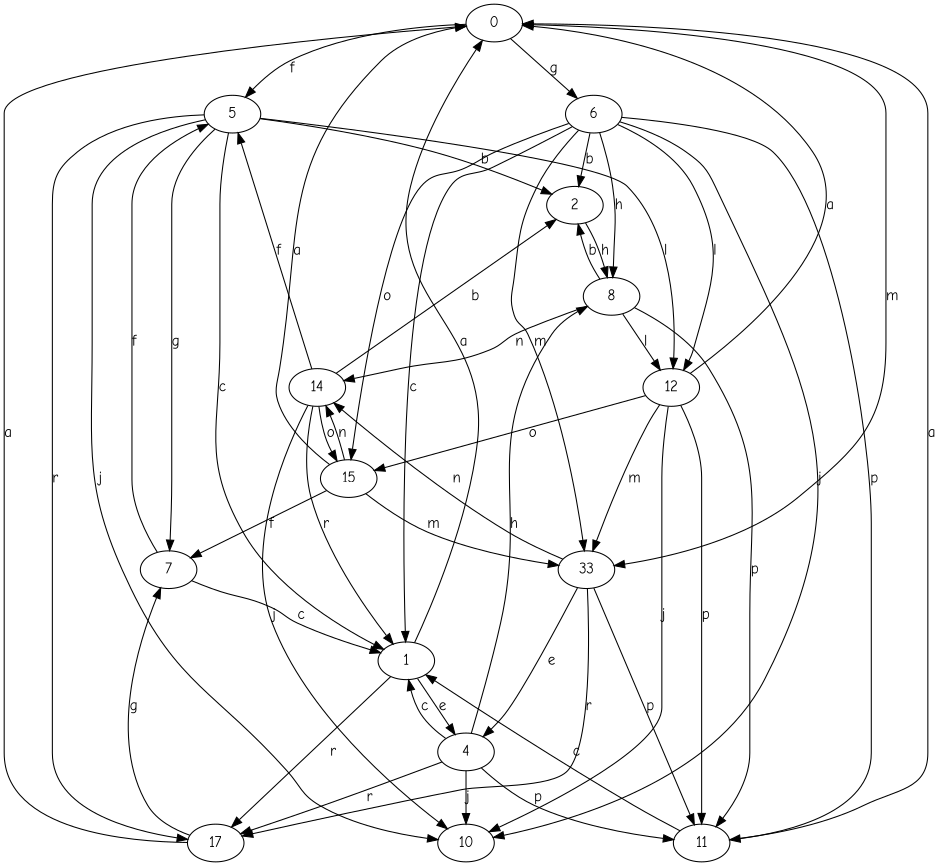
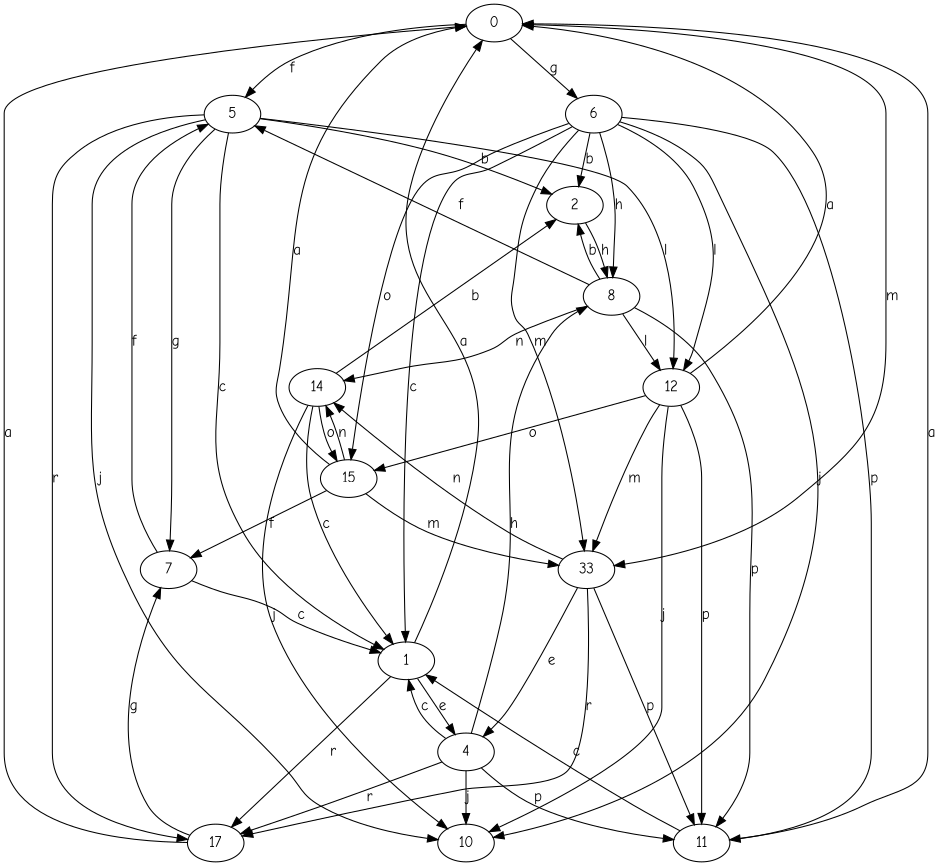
(277, 256) -> (427, 208)
(326, 524) -> (326, 524)
